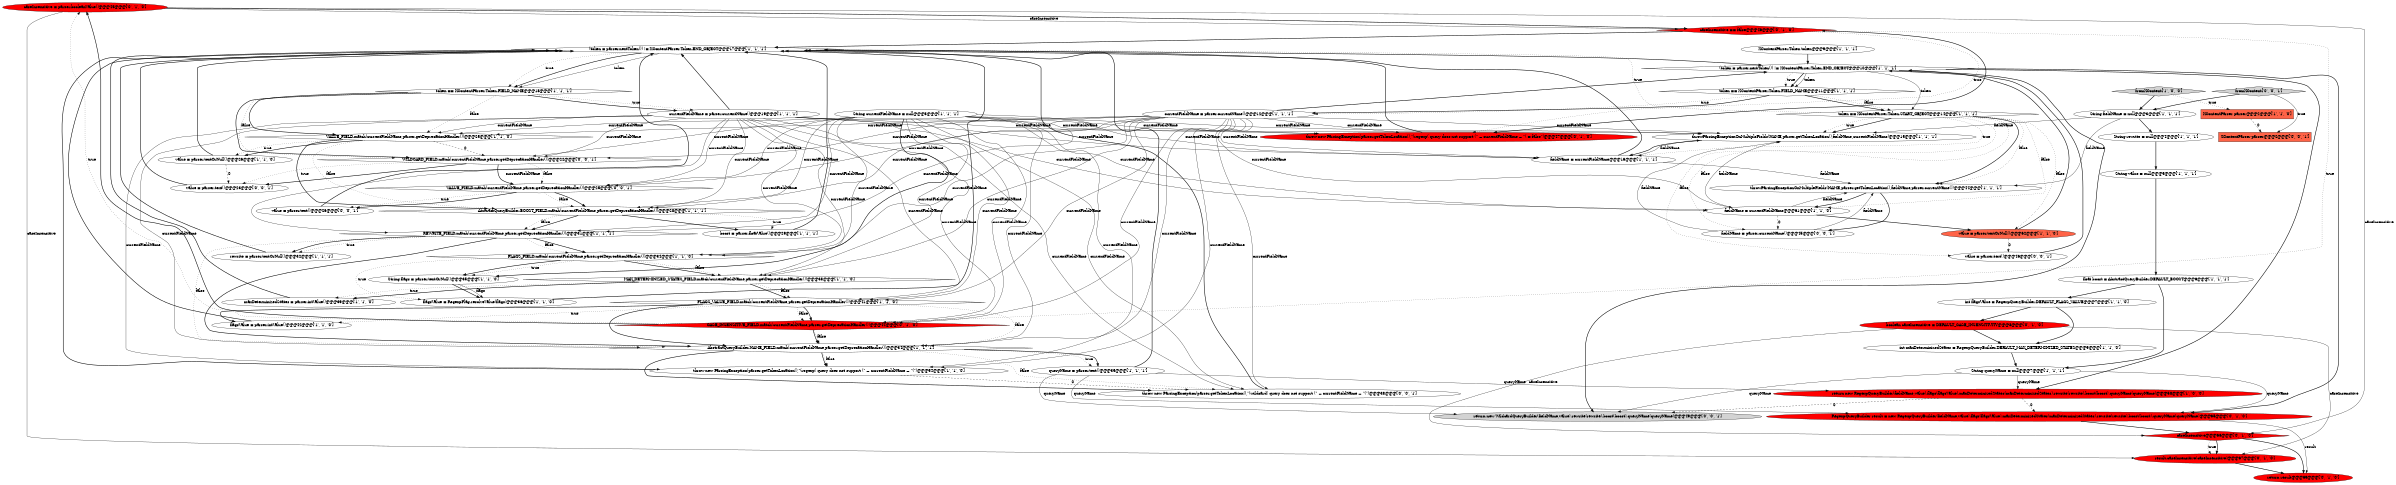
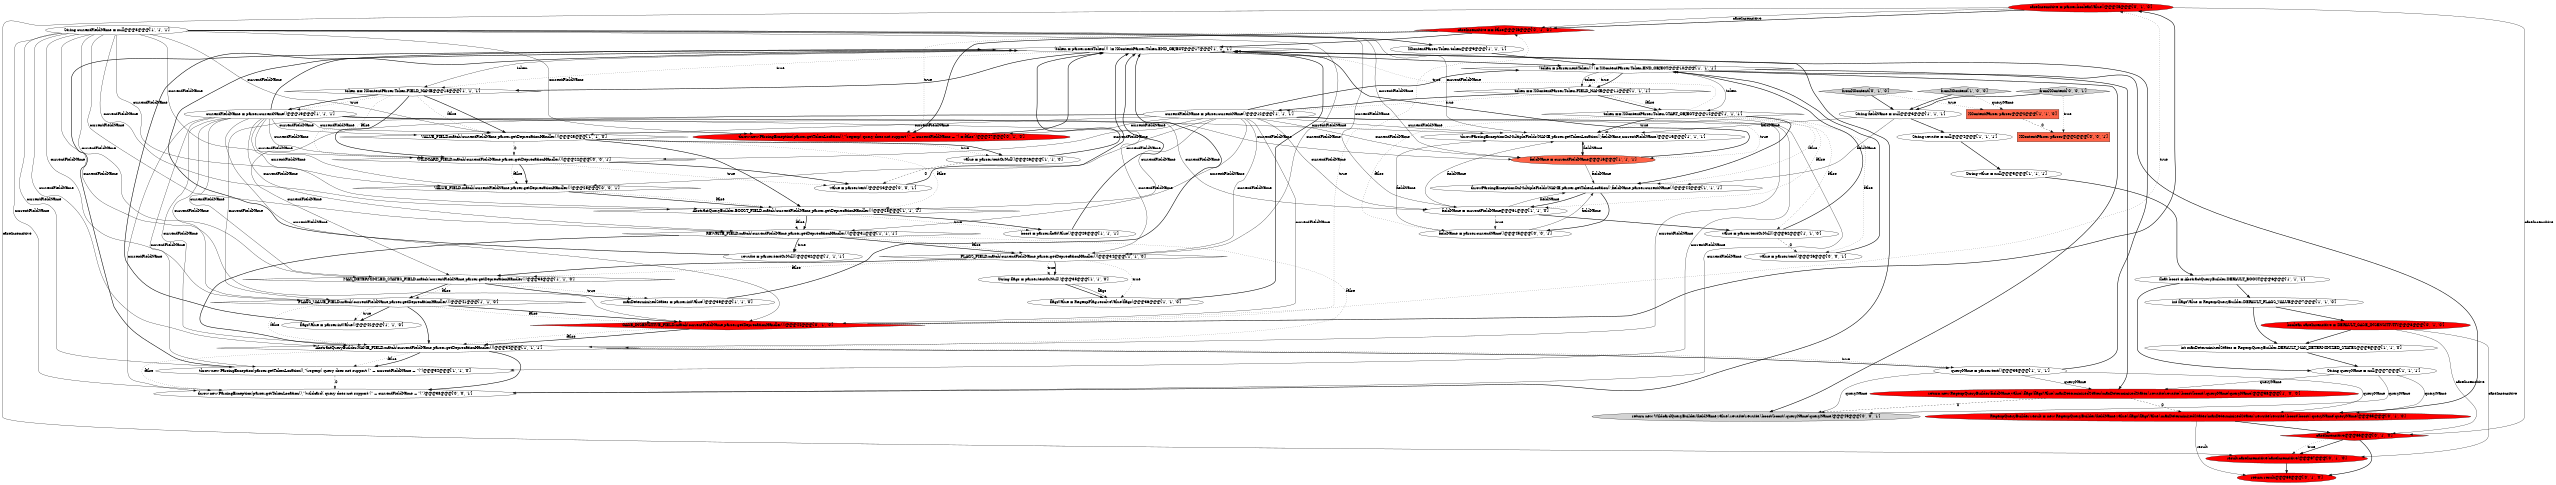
none -> (1866, 91)
(2212, 103) -> (2003, 103)
(2297, 111) -> (2063, 113)
(1604, 160) -> (1583, 160)
(315, 211) -> none
(1779, 222) -> (1499, 222)
(2008, 234) -> (1772, 234)
(782, 260) -> (809, 32)
